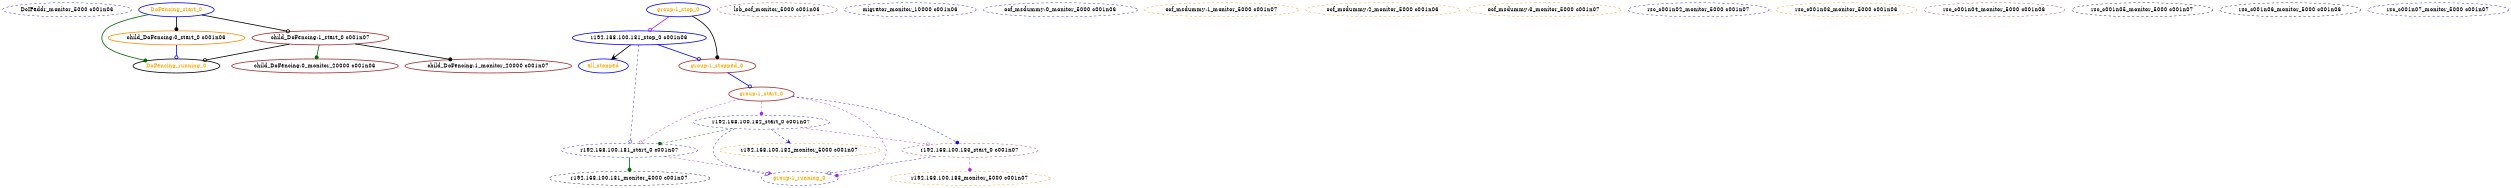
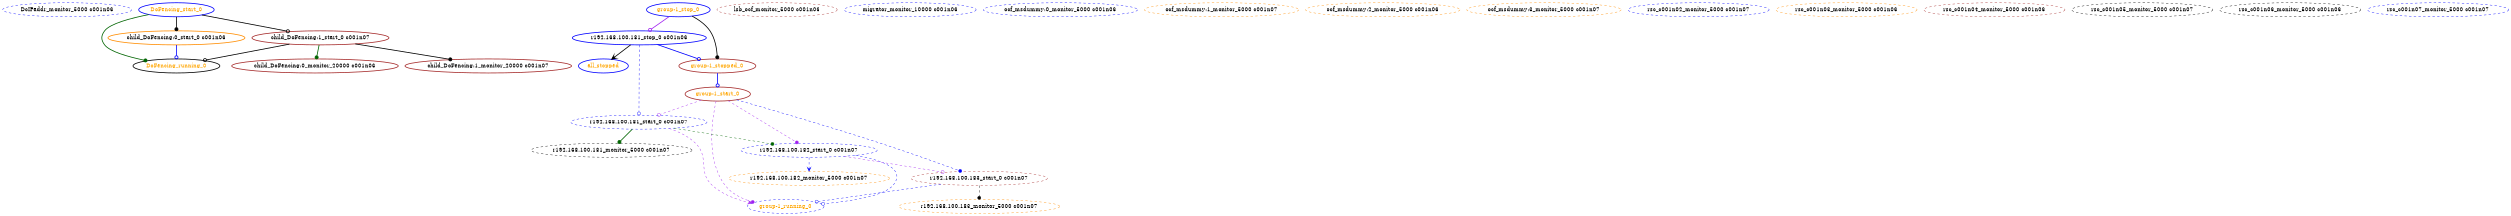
(697, 136) -> (722, 136)
(970, 163) -> (979, 191)
